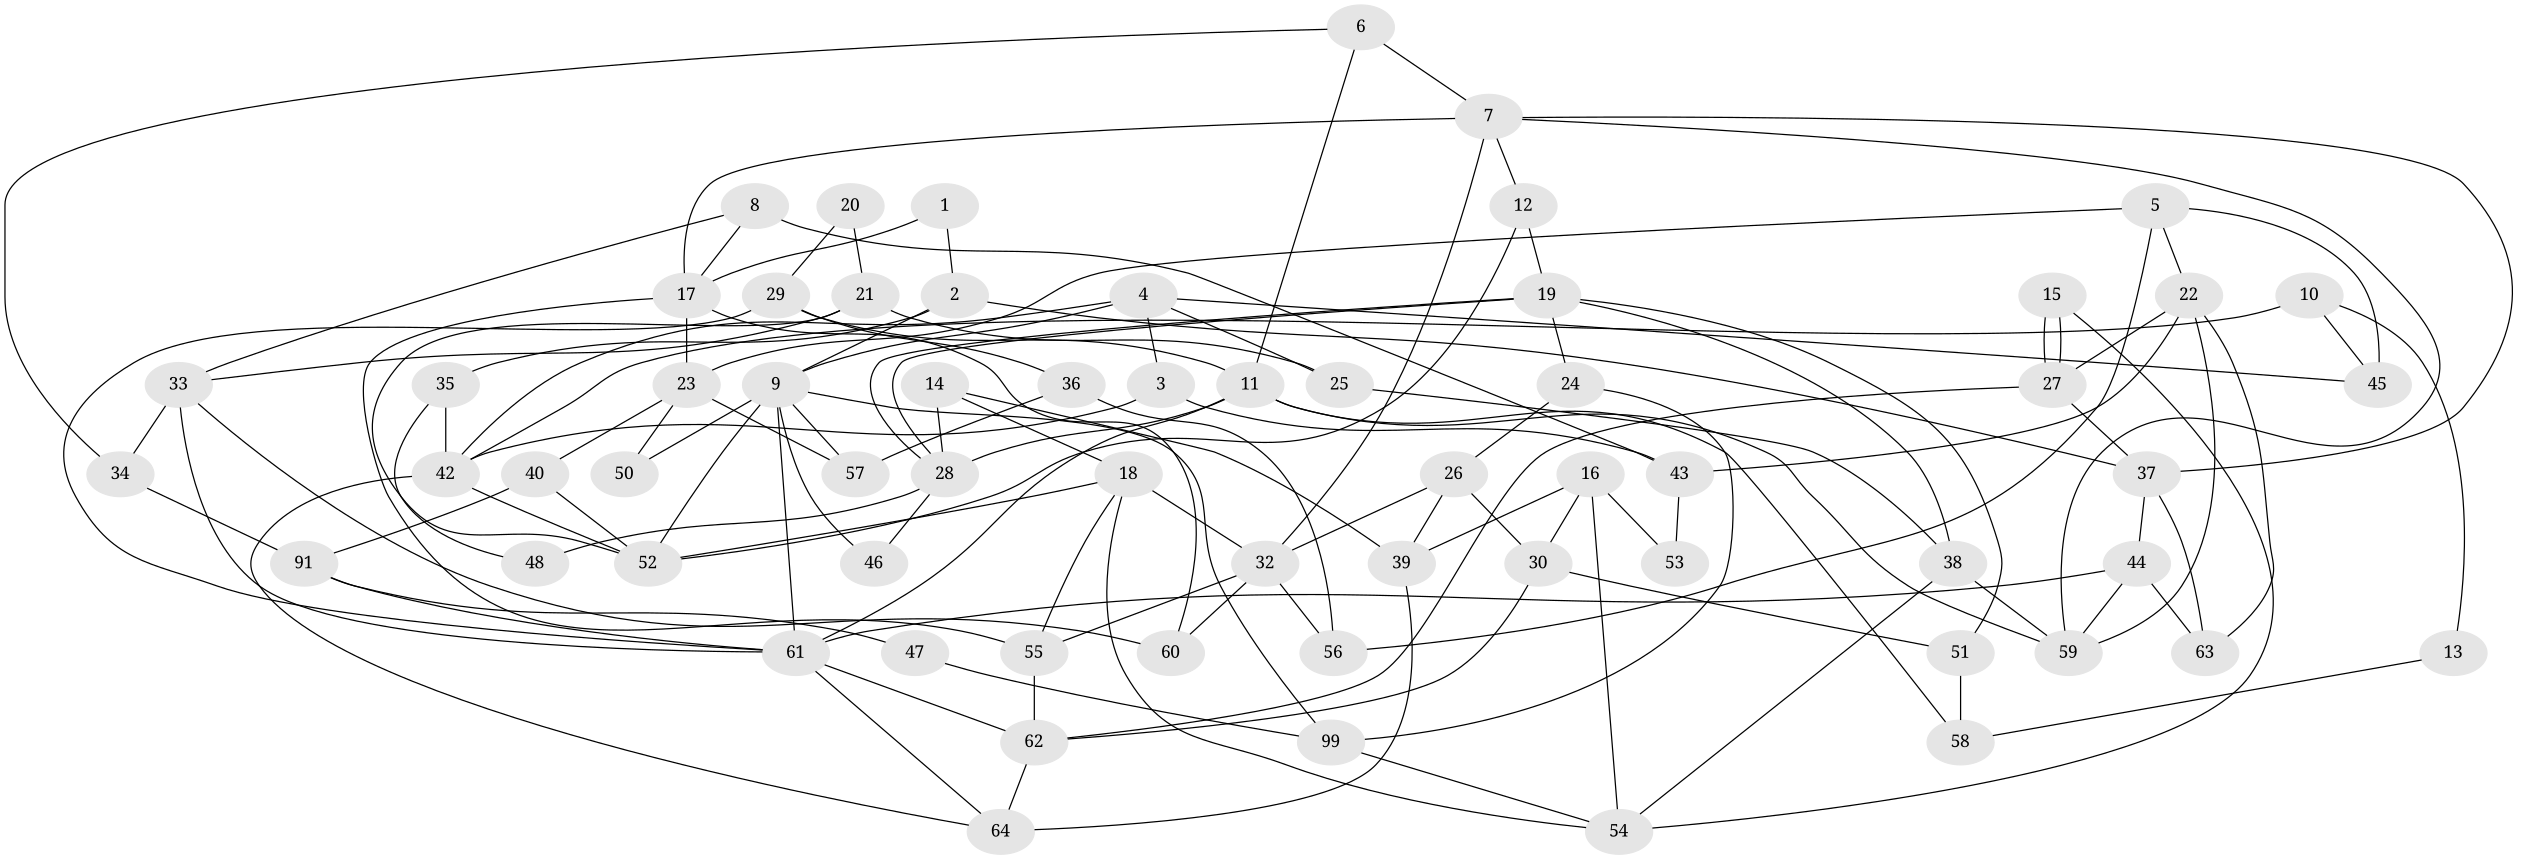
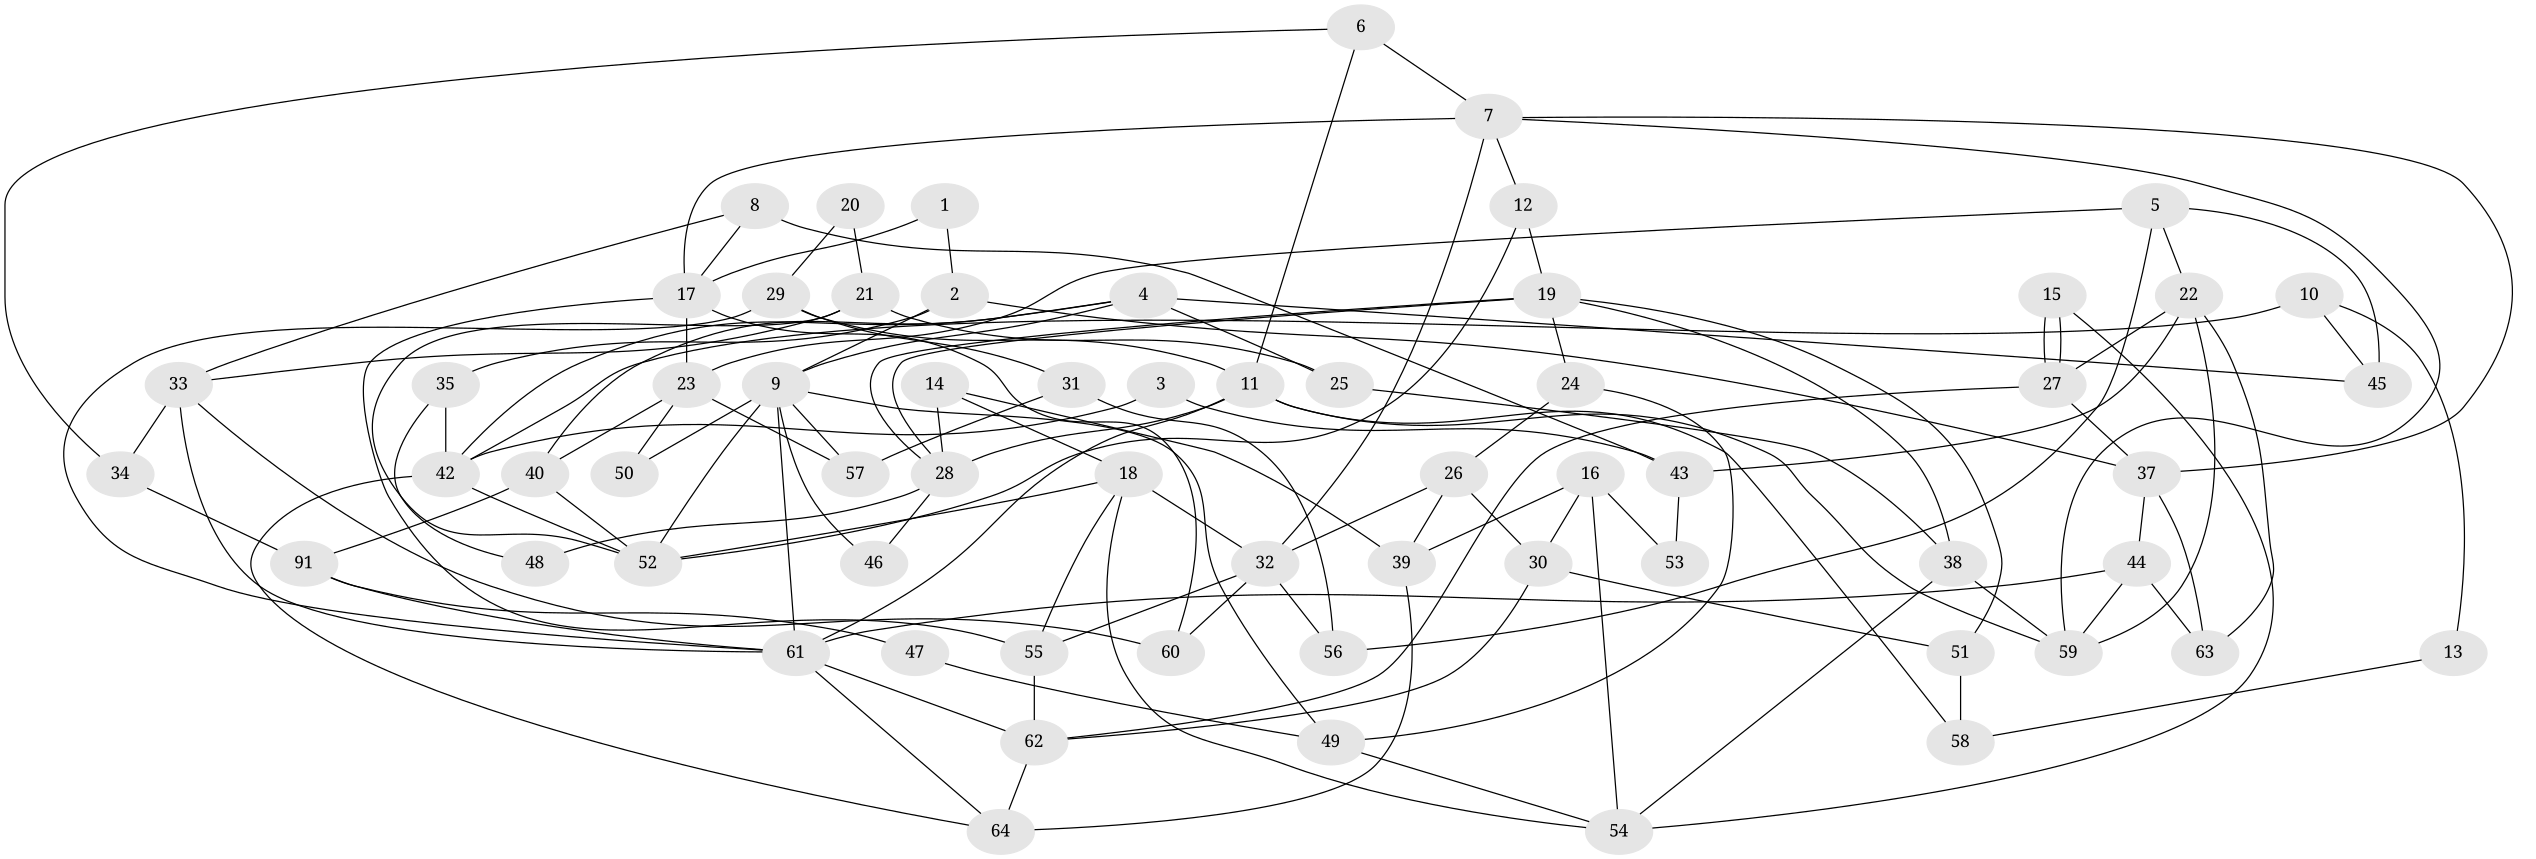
(1152, 340) -> (808, 322)
(1072, 385) -> (1072, 385)
(1331, 743) -> (1331, 743)
